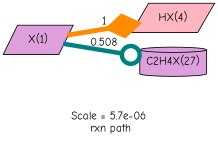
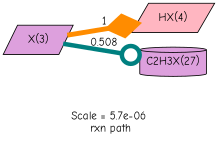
(38, 40) -> (38, 40)
(173, 62) -> (173, 62)
